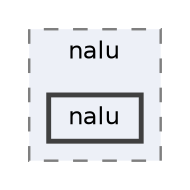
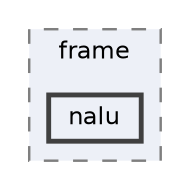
(95, 52) -> (95, 52)
